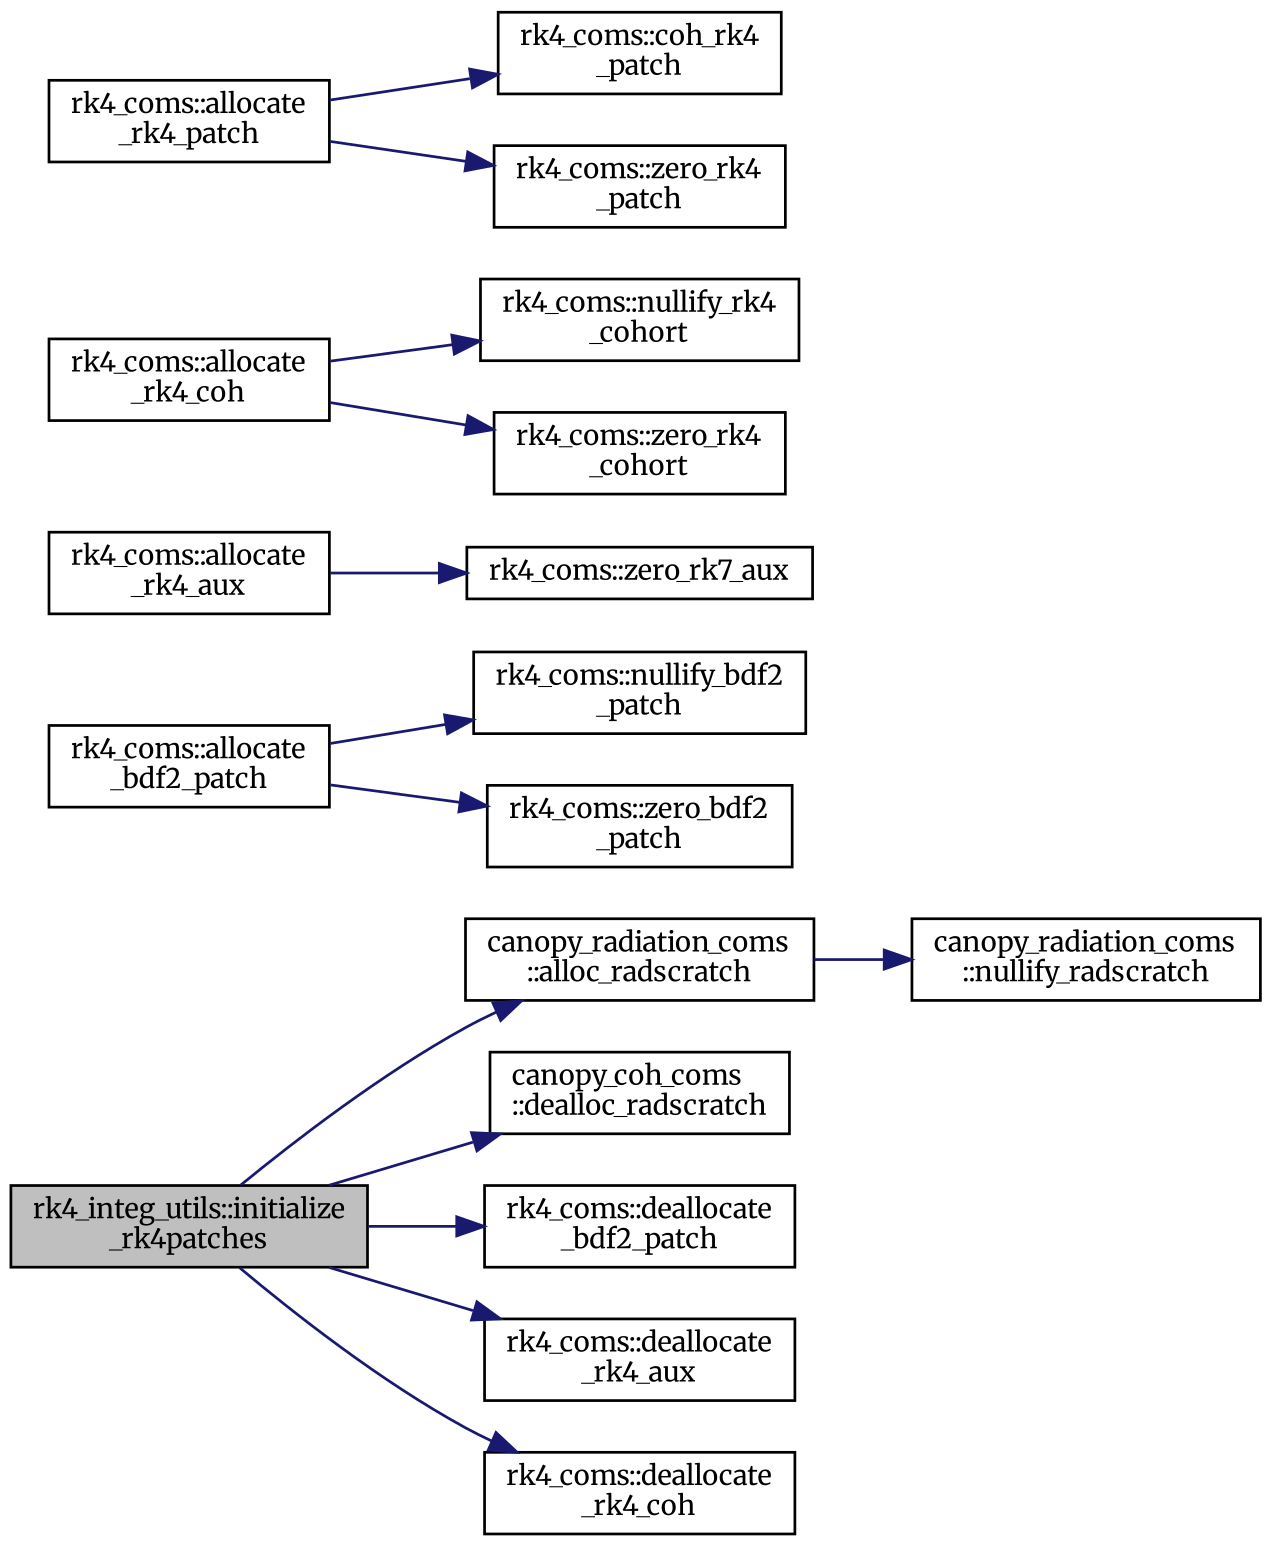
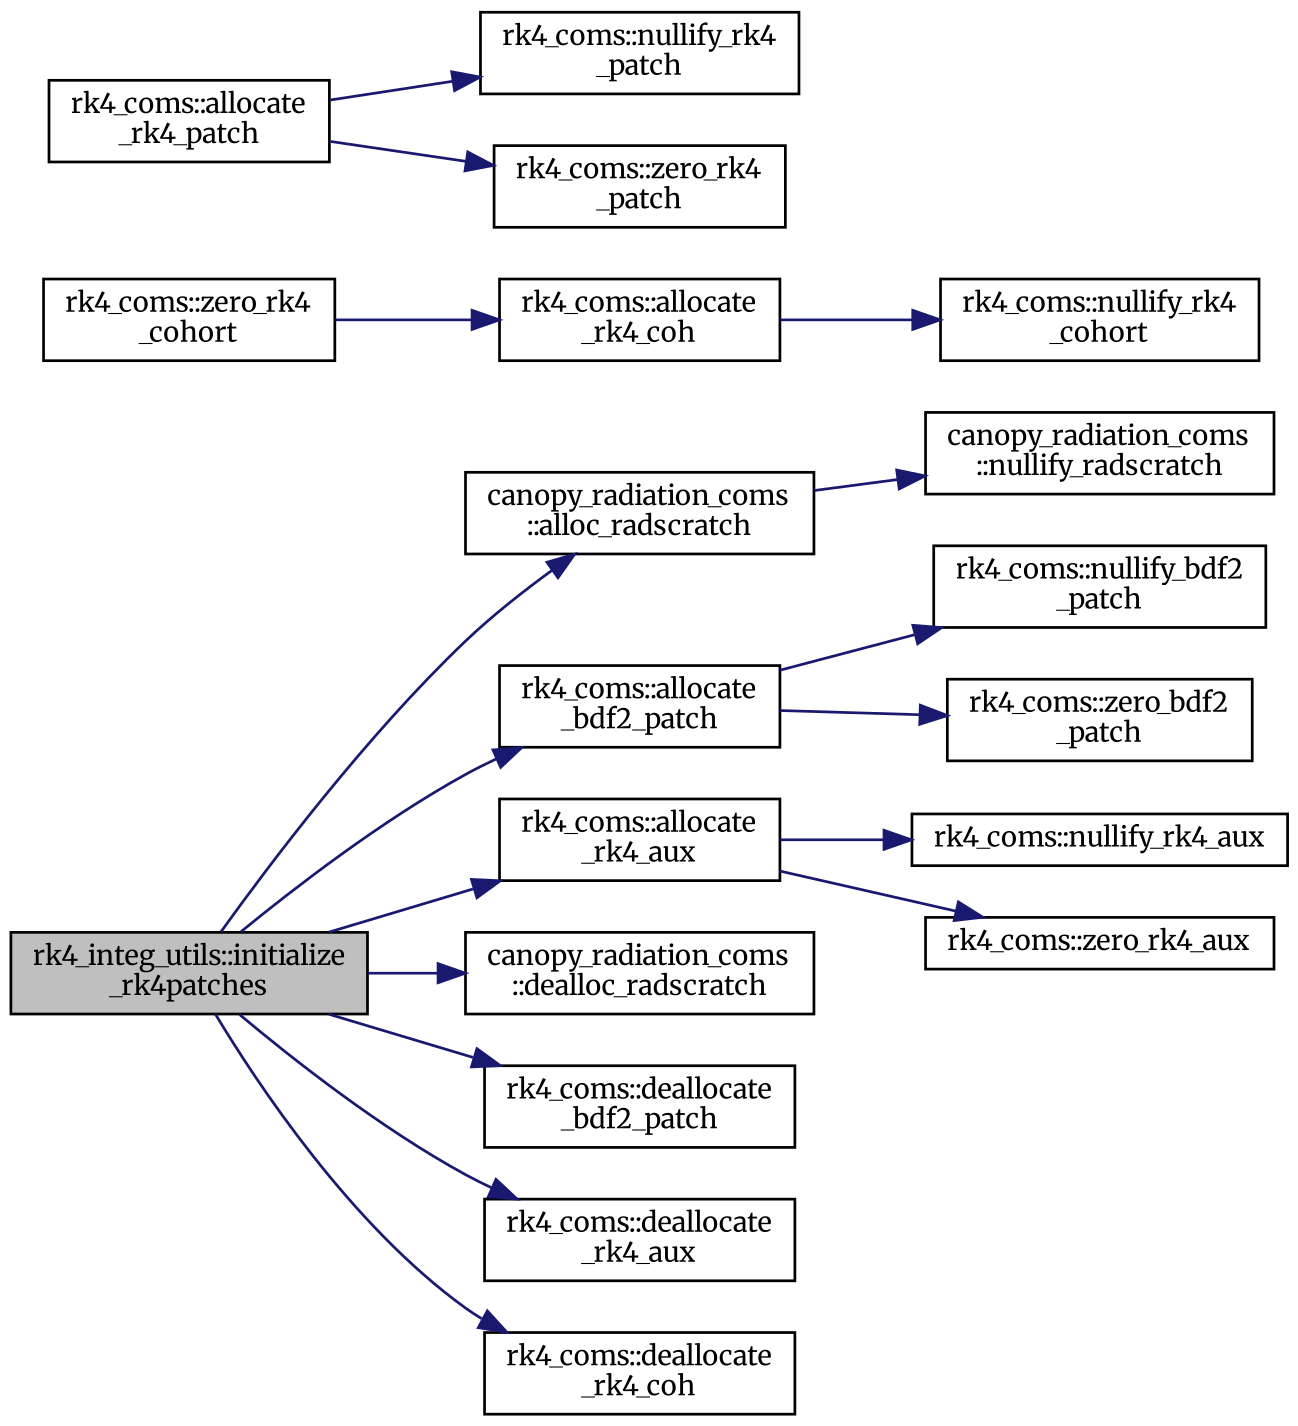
(640, 53) -> (640, 53)
(398, 414) -> (404, 320)
(640, 573) -> (1100, 943)
none -> (364, 838)
none -> (1100, 840)
none -> (401, 911)
(640, 1093) -> (640, 973)
